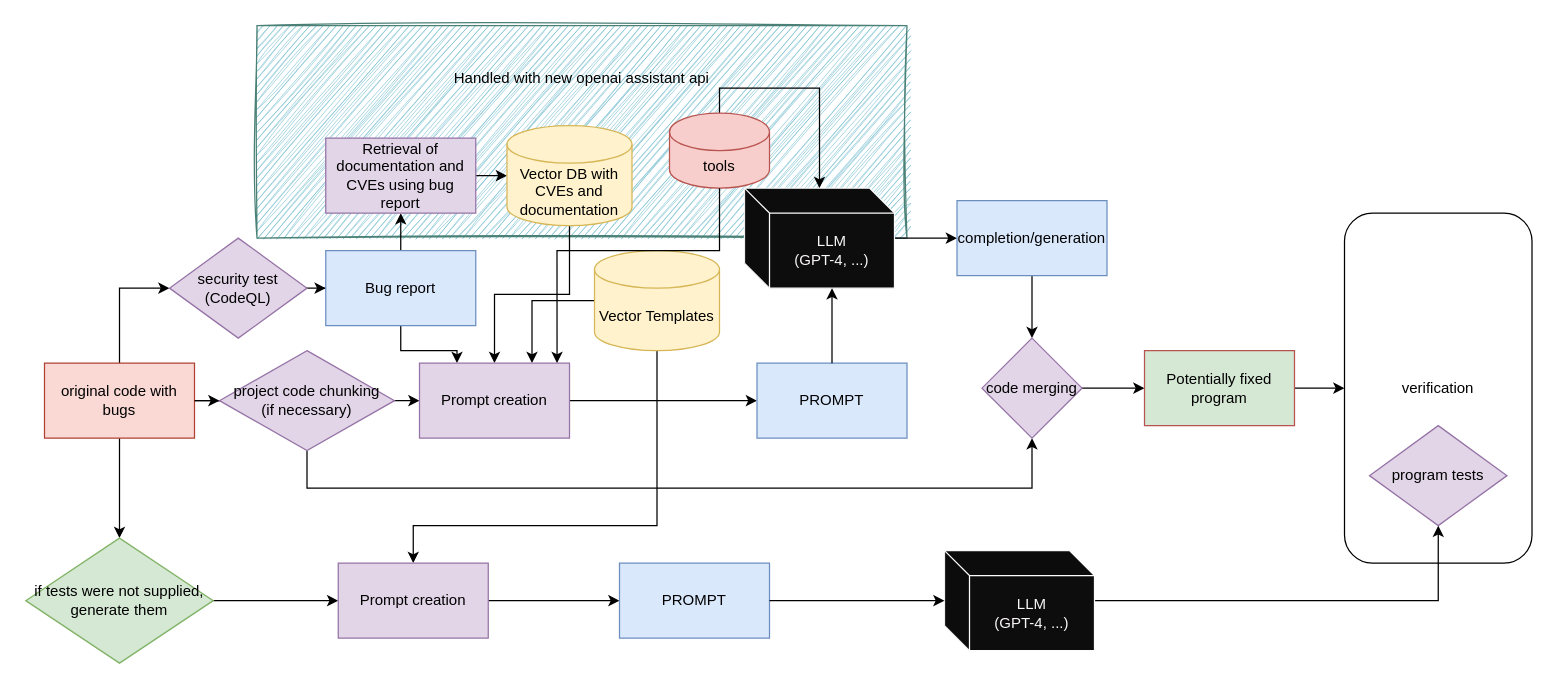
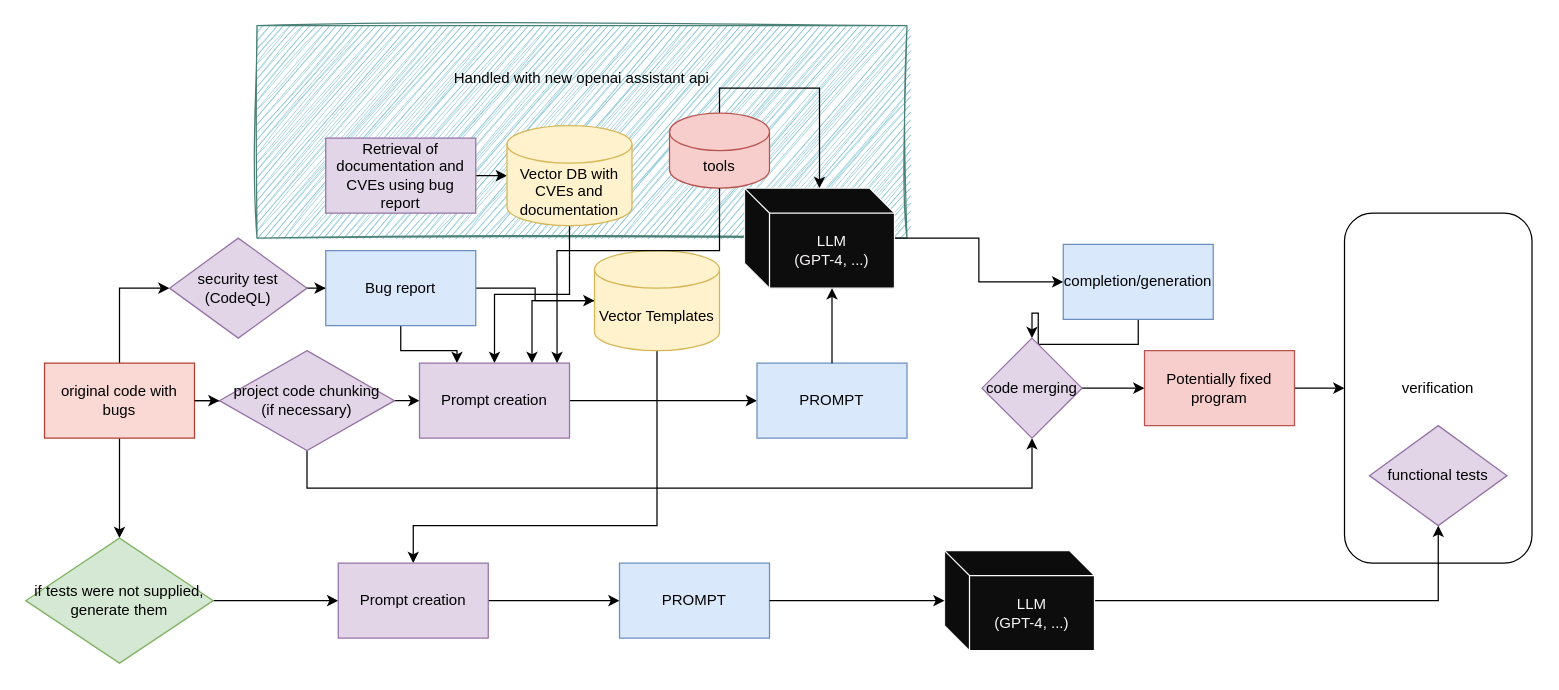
(1032, 238) -> (1138, 282)
(401, 245) -> (509, 288)
(1219, 388) -> (1219, 388)
(1438, 476) -> (1438, 476)
